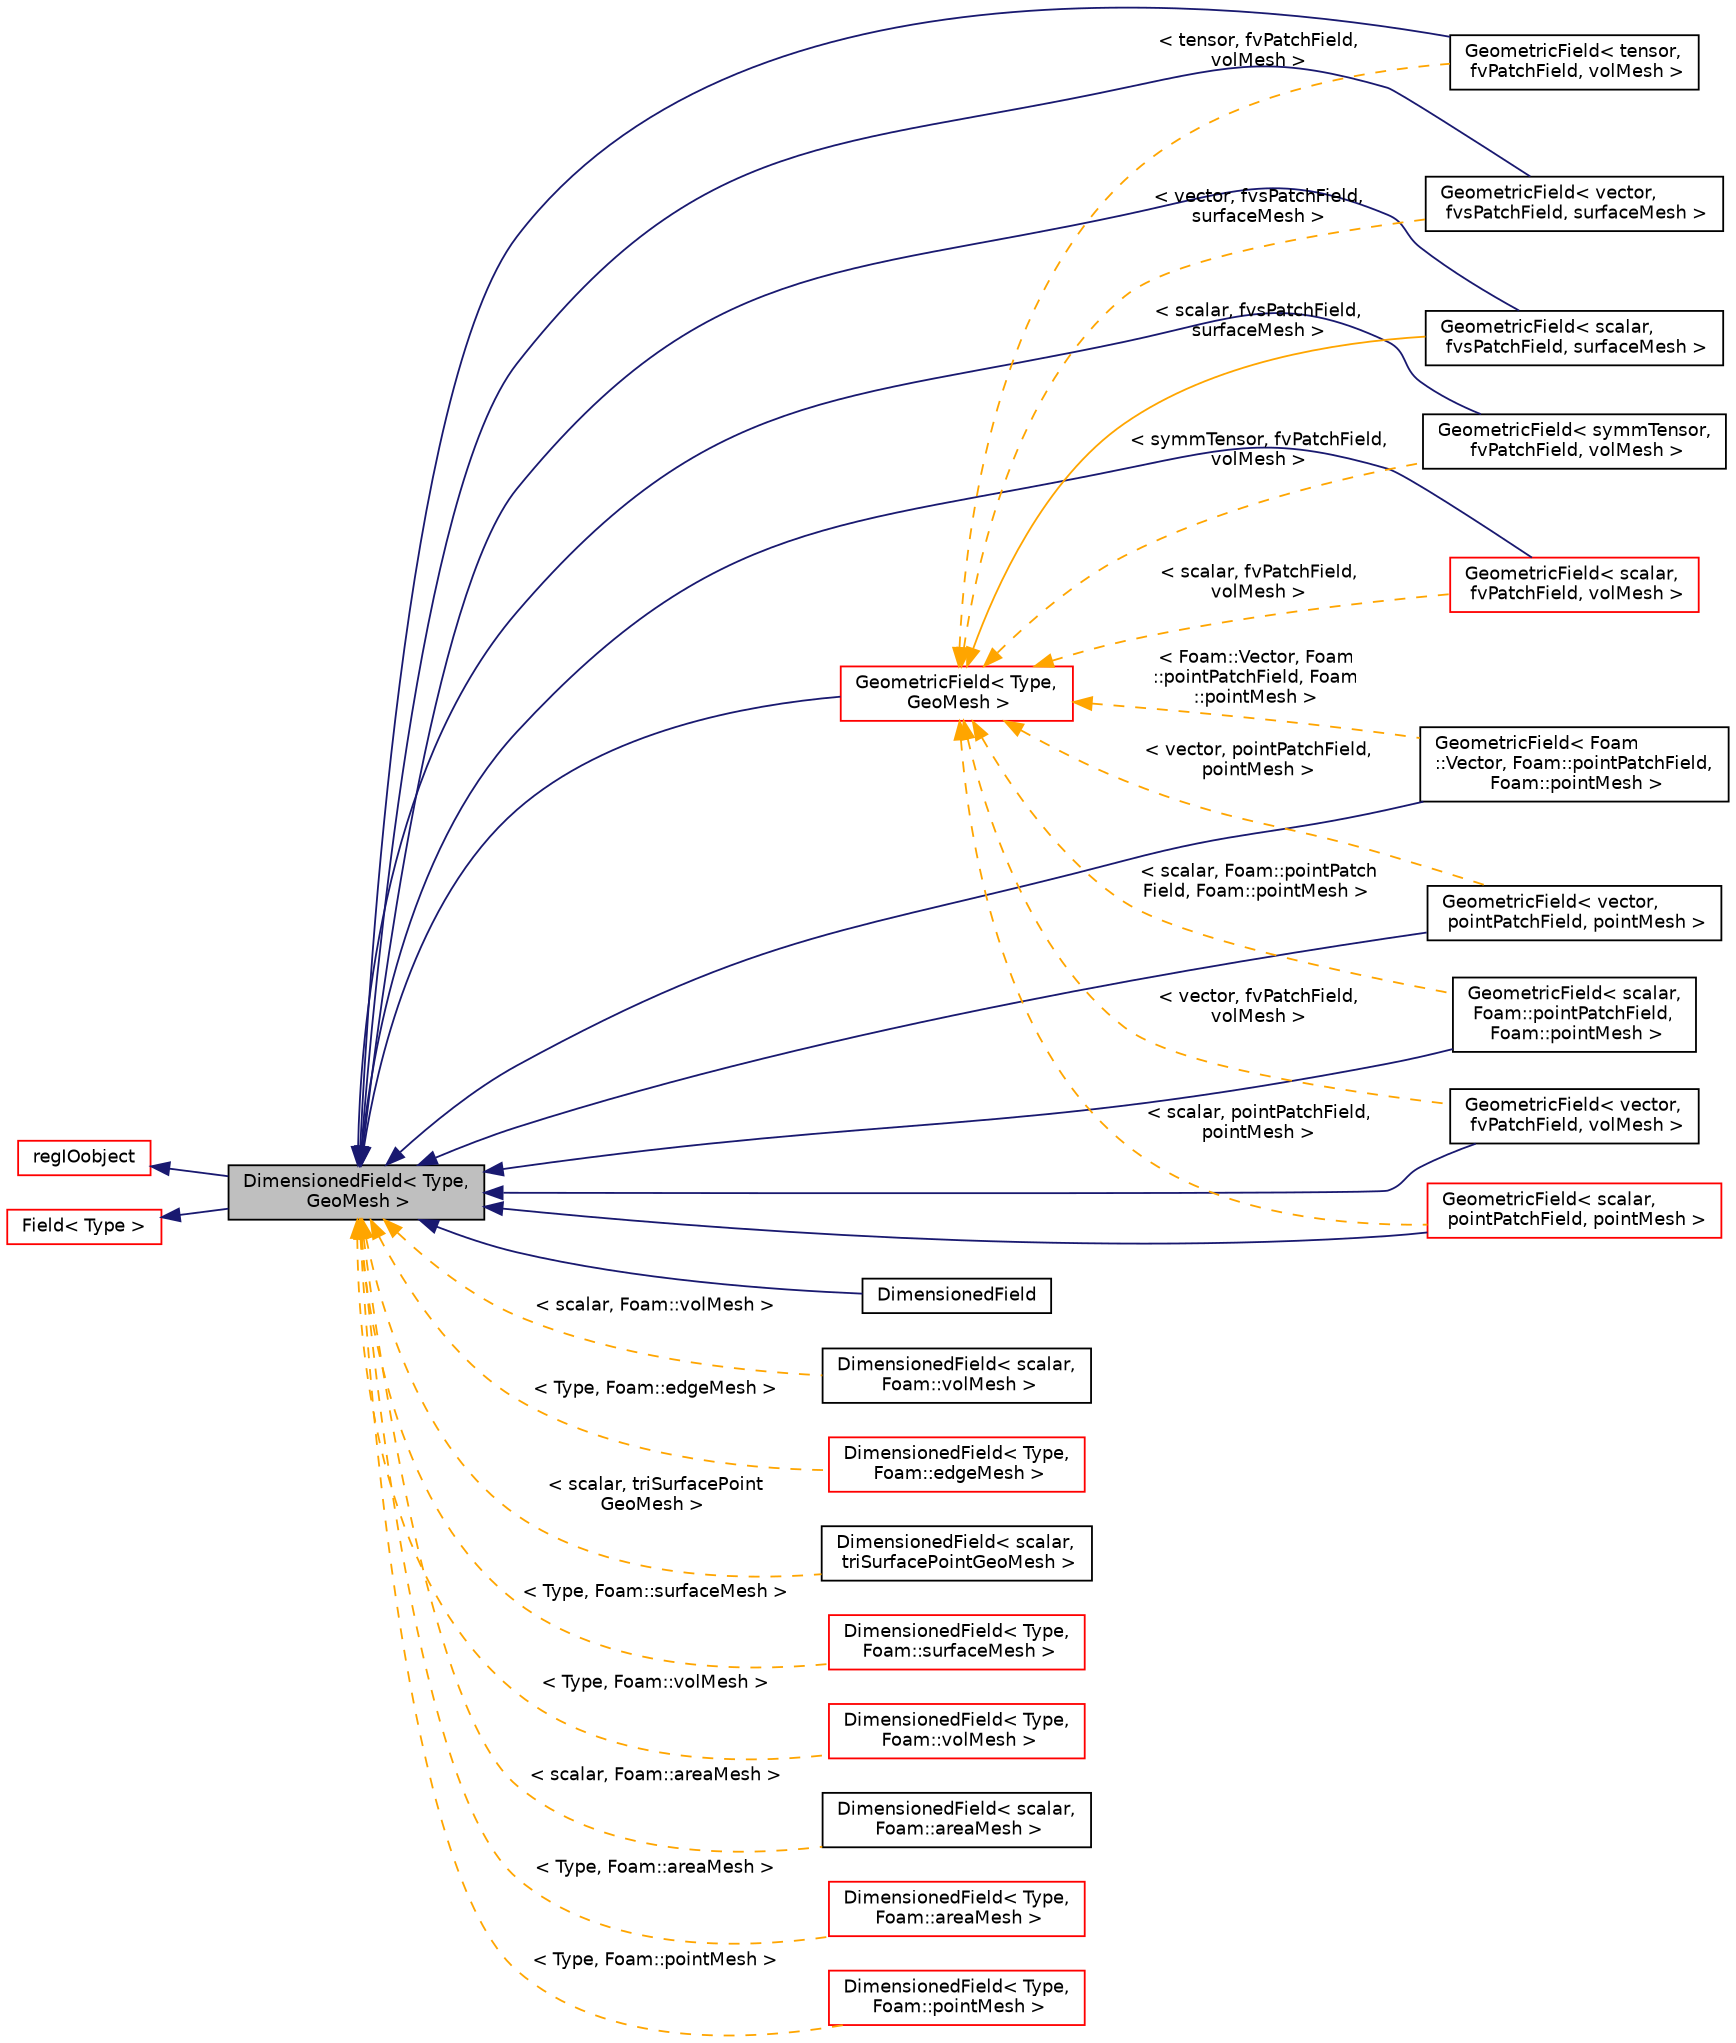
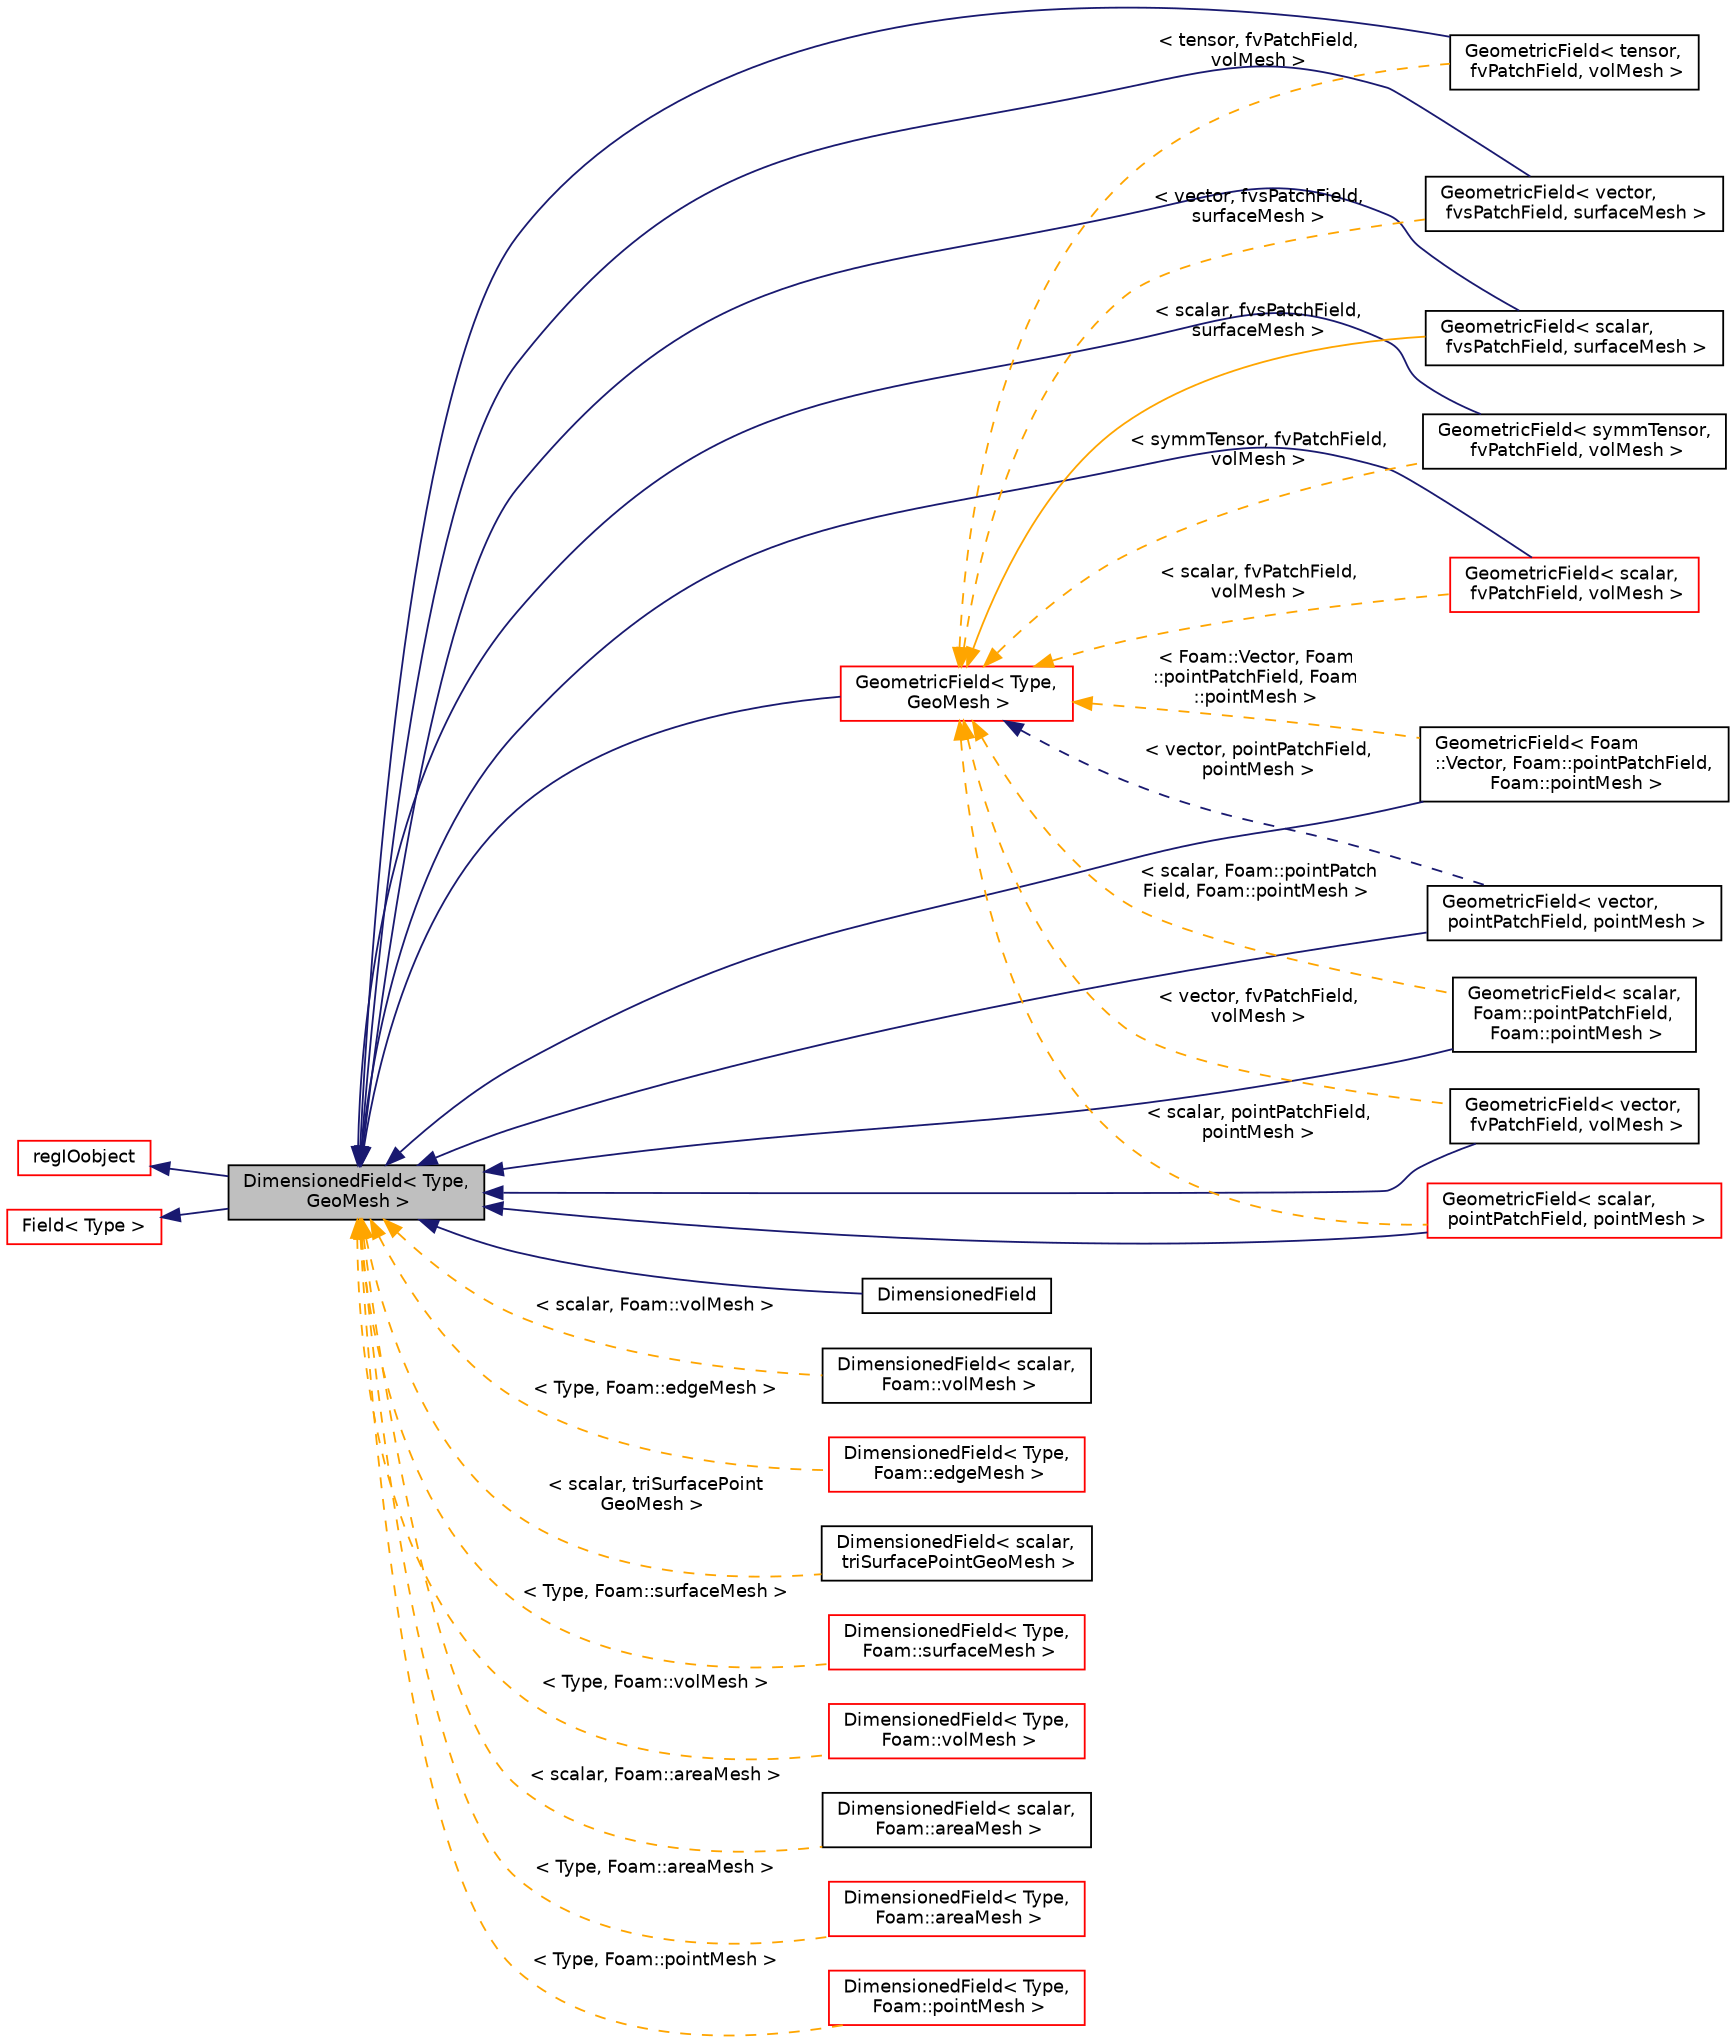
(1250, 820) -> (1250, 820)
